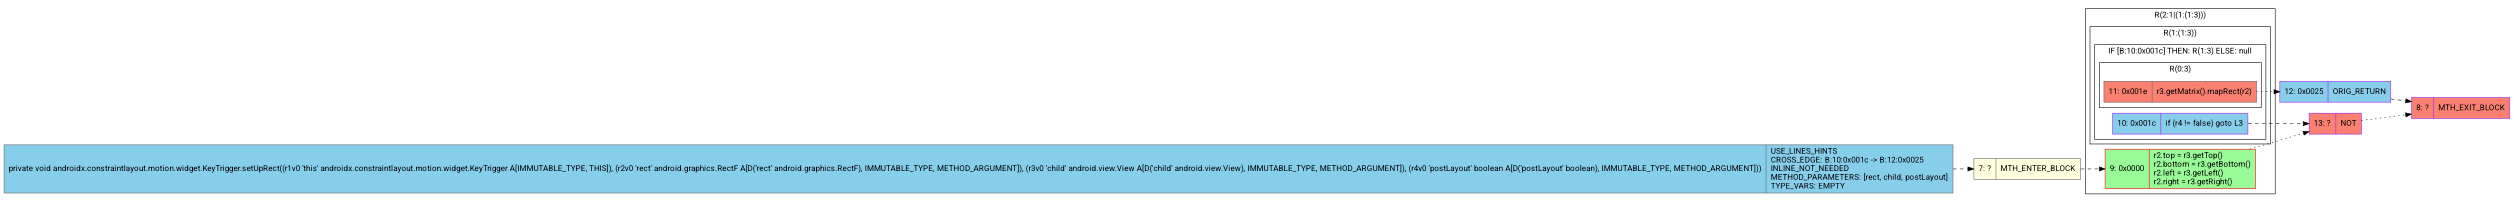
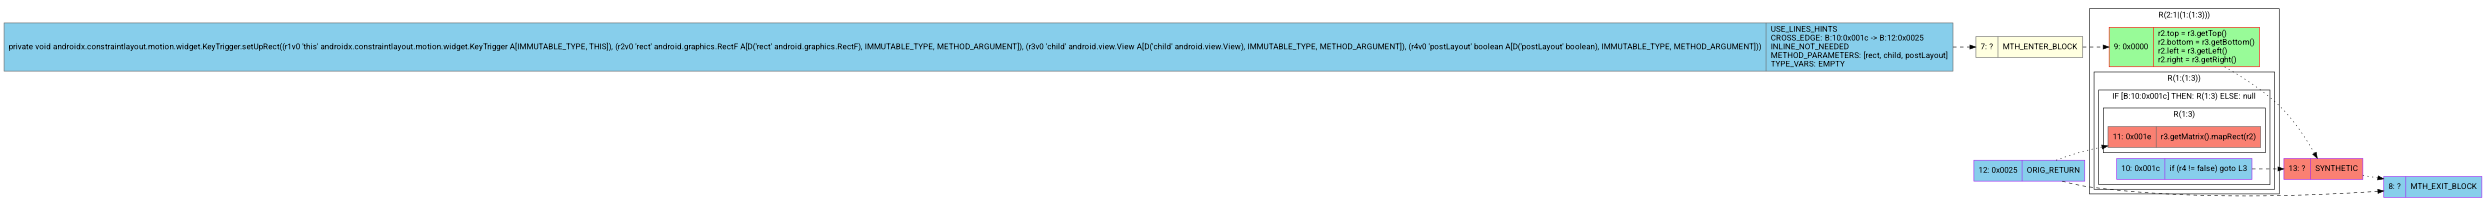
(2180, 69) -> (2184, 115)
(2265, 92) -> (2079, 153)
(2461, 108) -> (2433, 187)
(2349, 123) -> (2337, 169)
